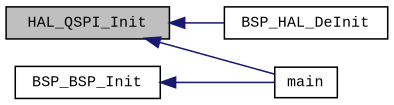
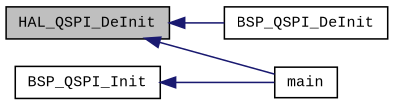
(88, 23) -> (88, 23)
(306, 23) -> (306, 23)
(88, 82) -> (88, 82)
